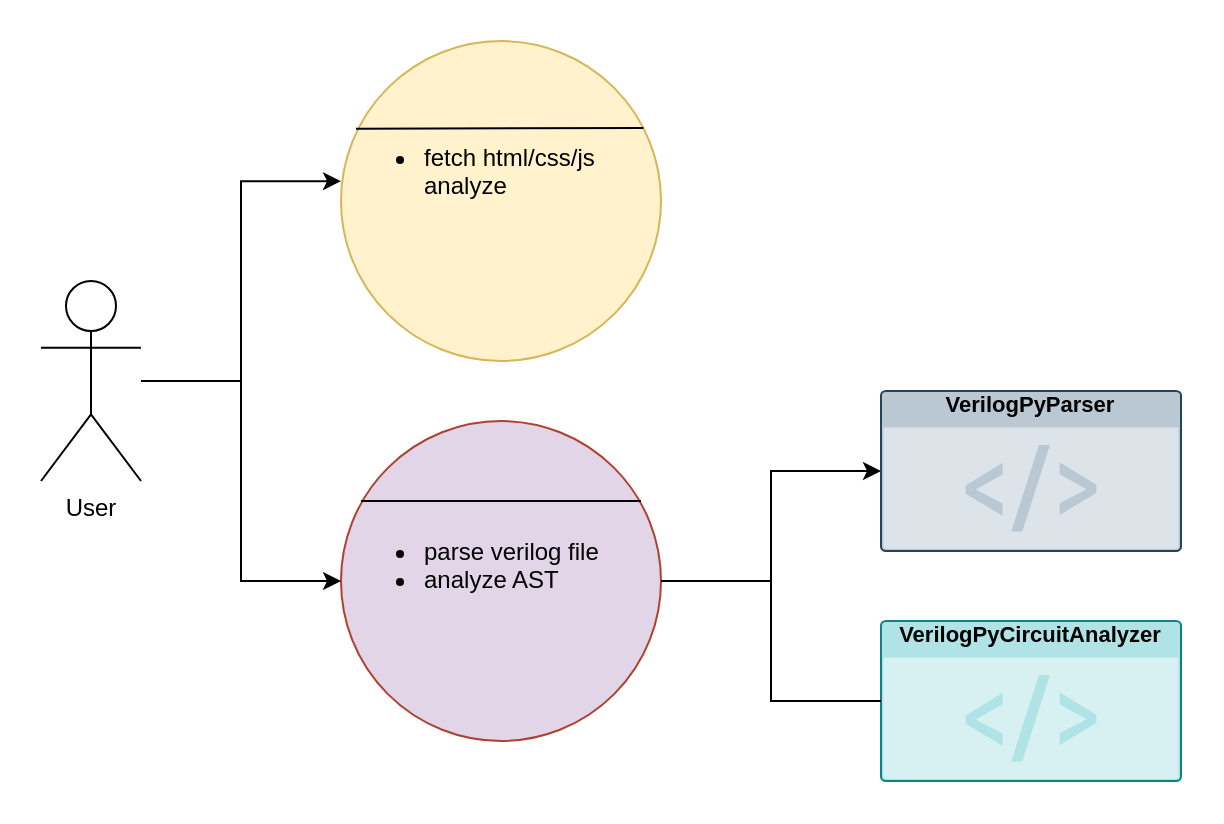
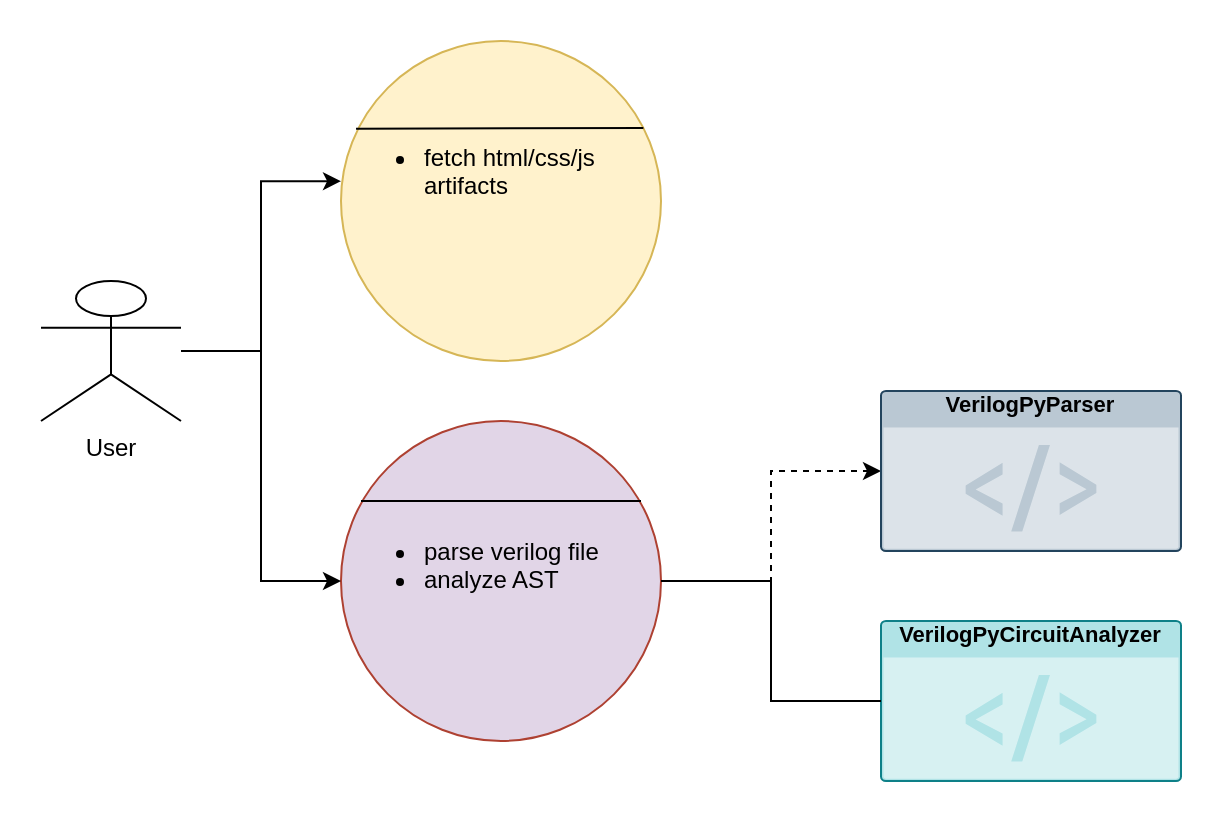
(501, 201) -> (503, 201)
(91, 381) -> (111, 351)
(771, 478) -> (771, 478)
